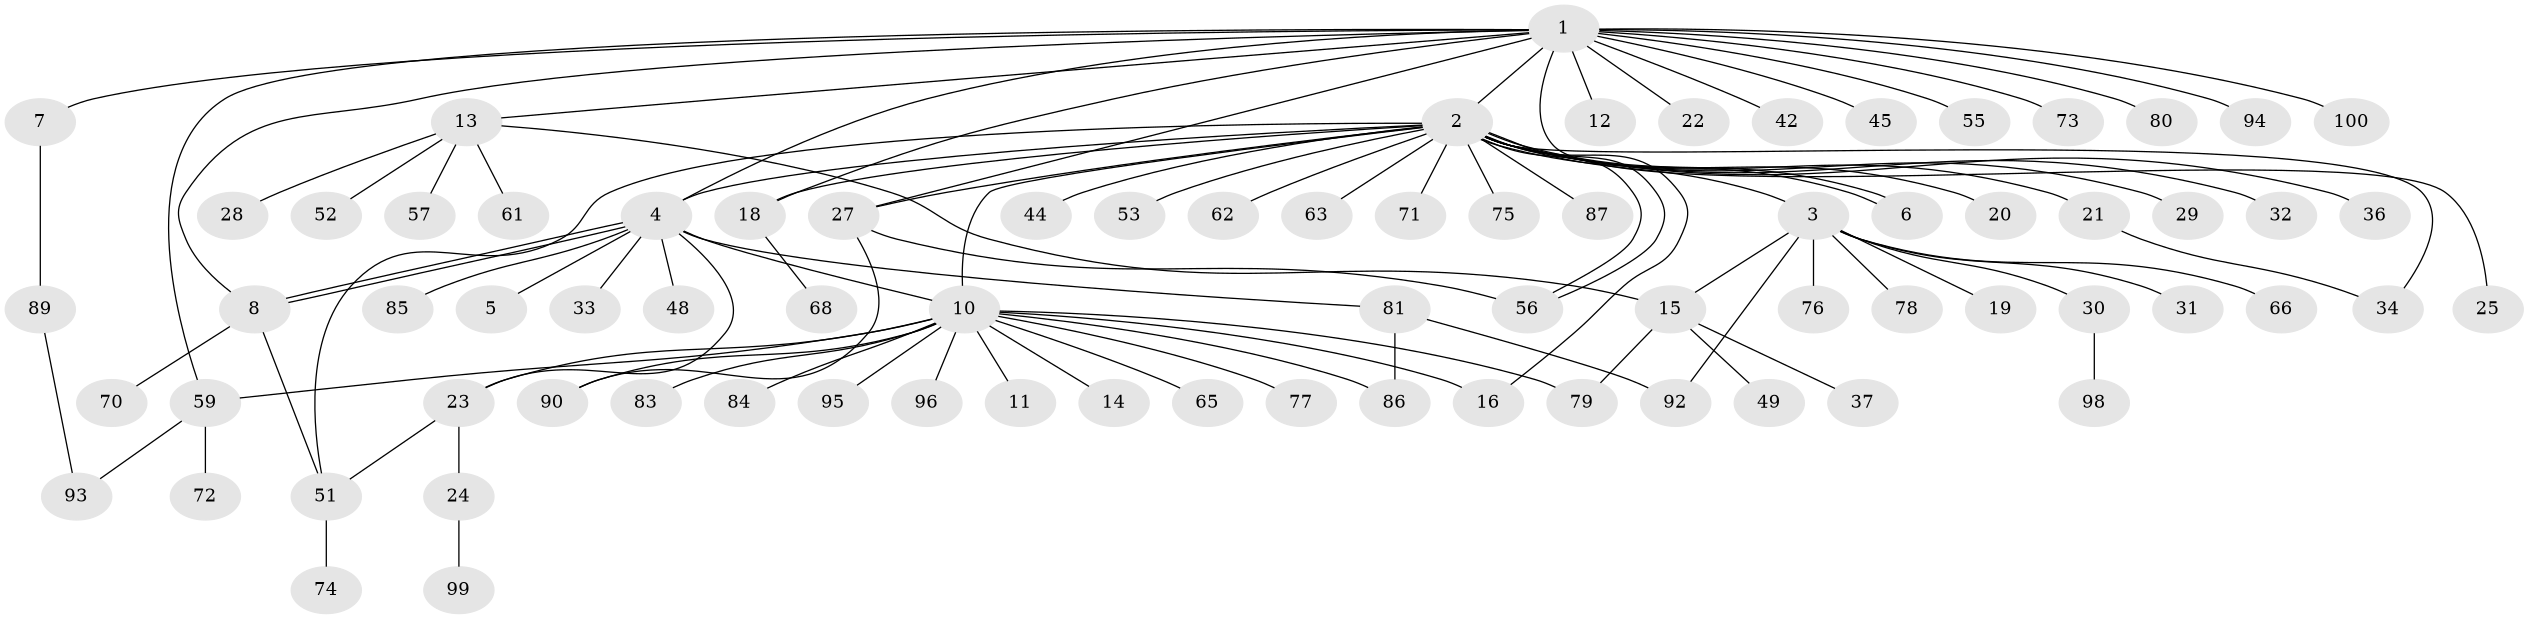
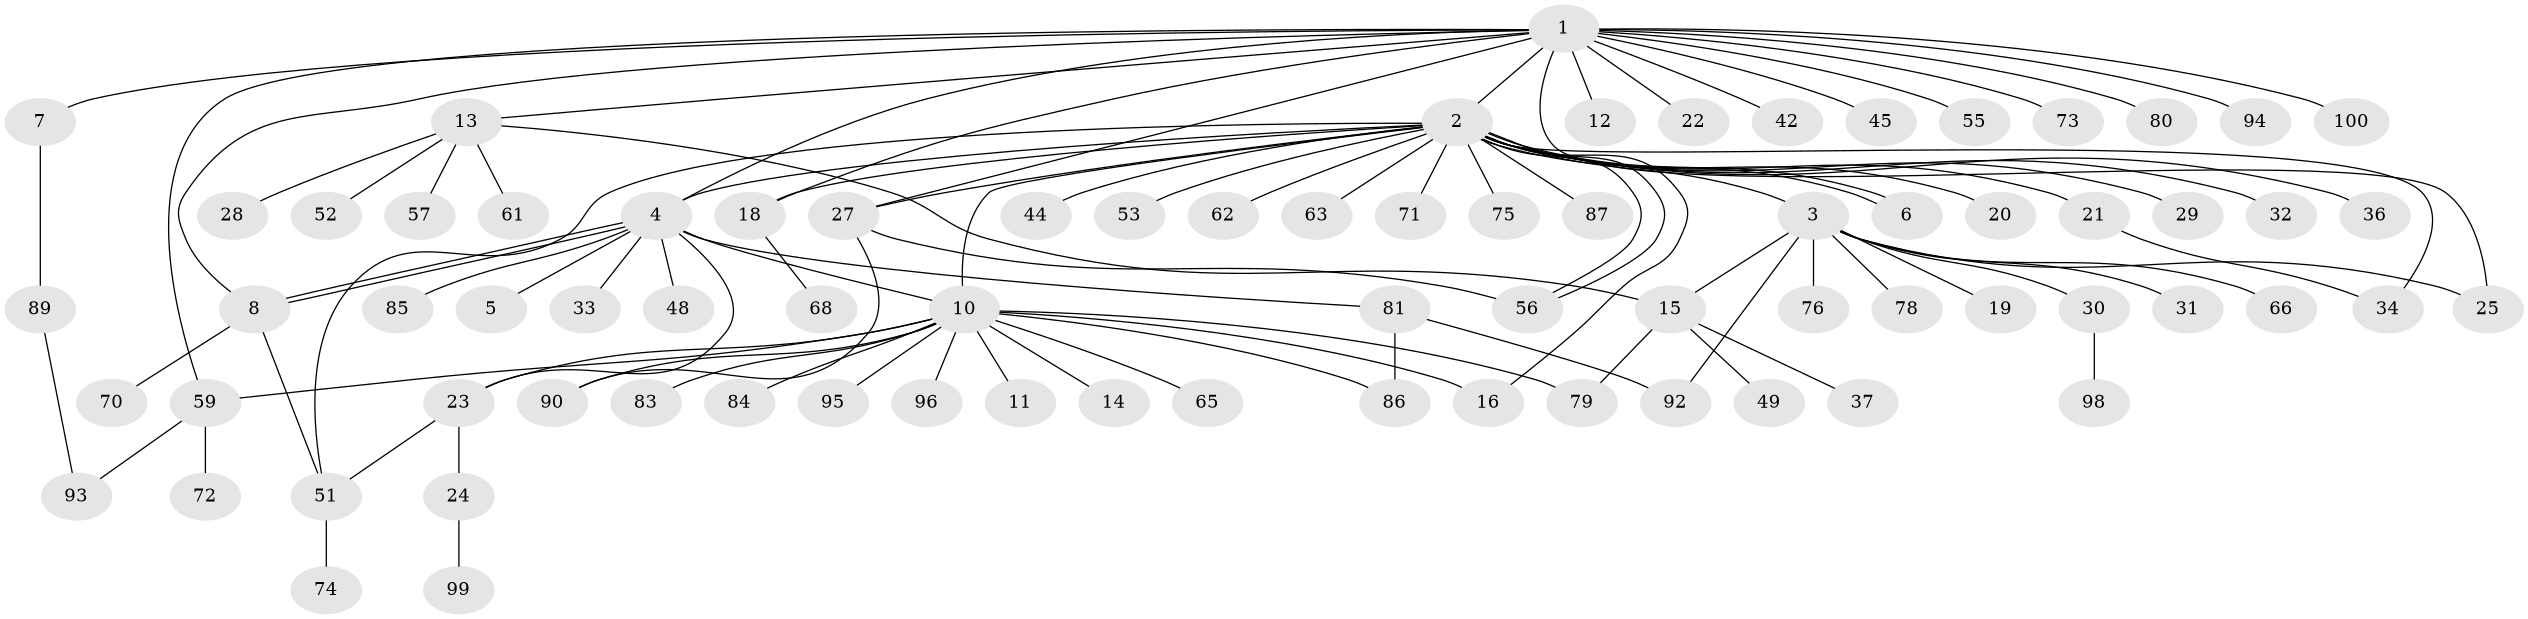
none -> (2181, 263)
(1301, 403) -> none
